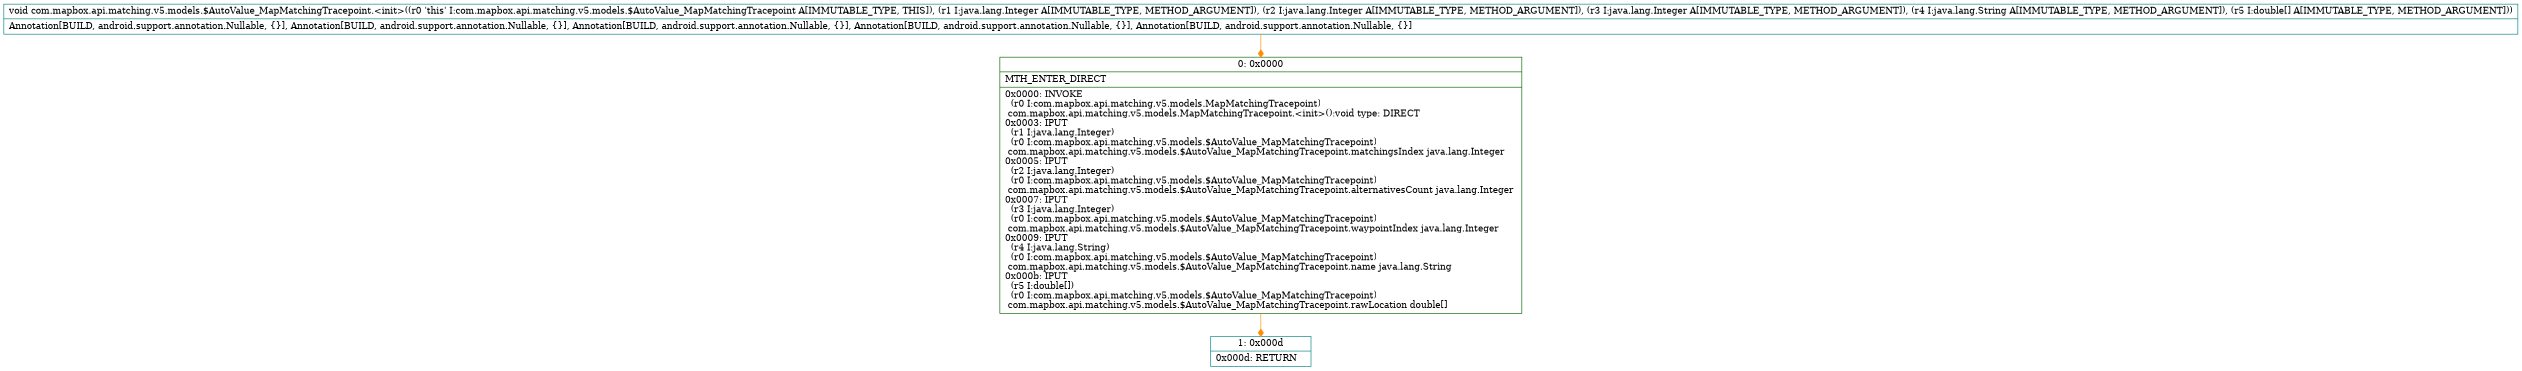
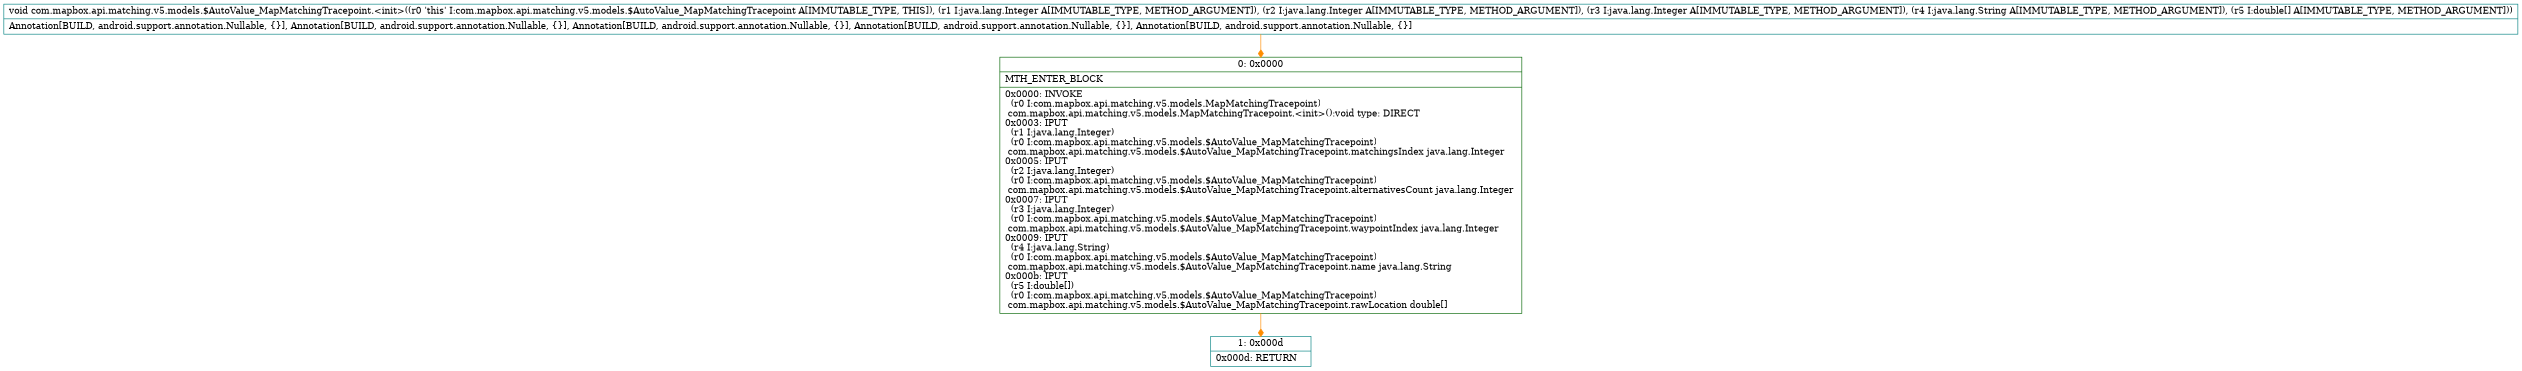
(1056, 79) -> (1054, 79)
